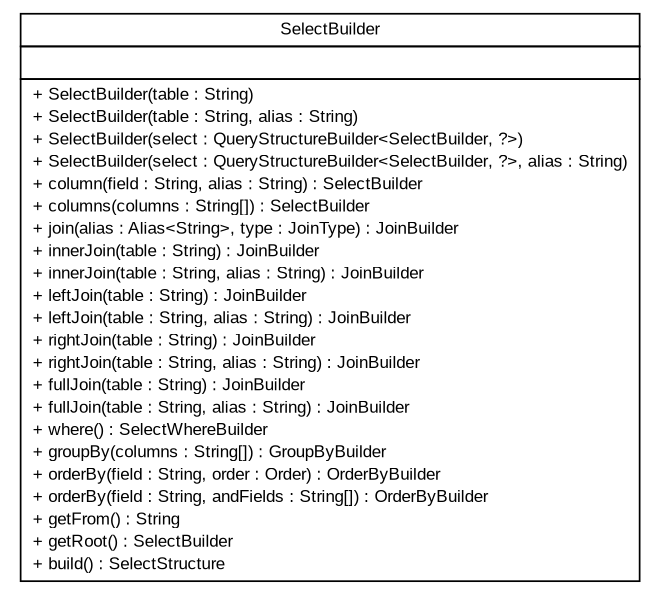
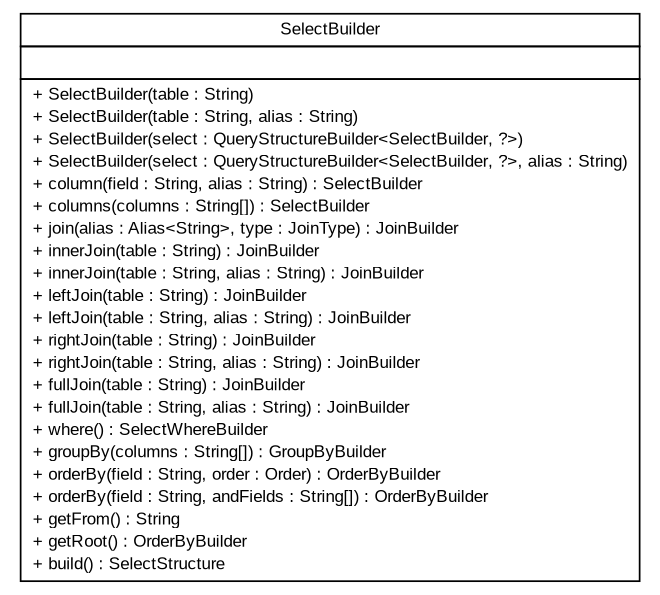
(133, 542) -> (140, 542)
